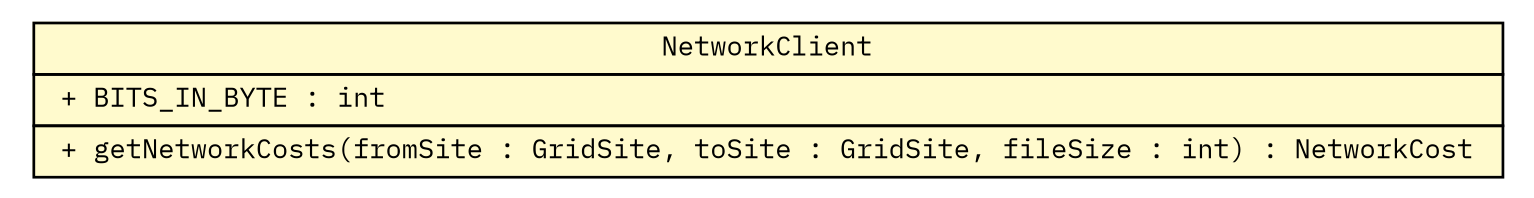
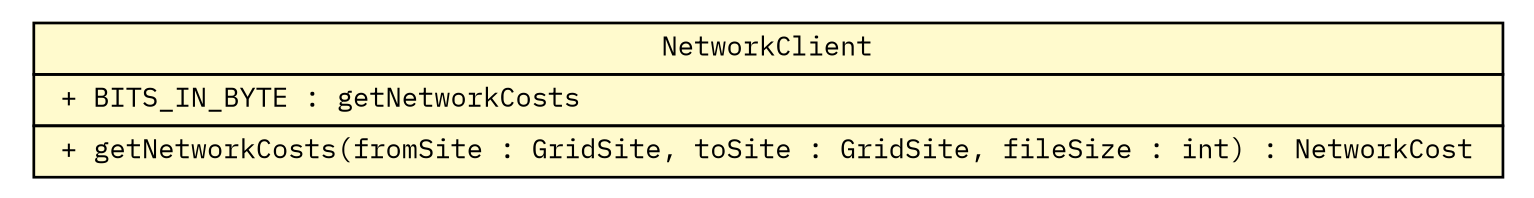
(225, 99) -> (322, 99)
